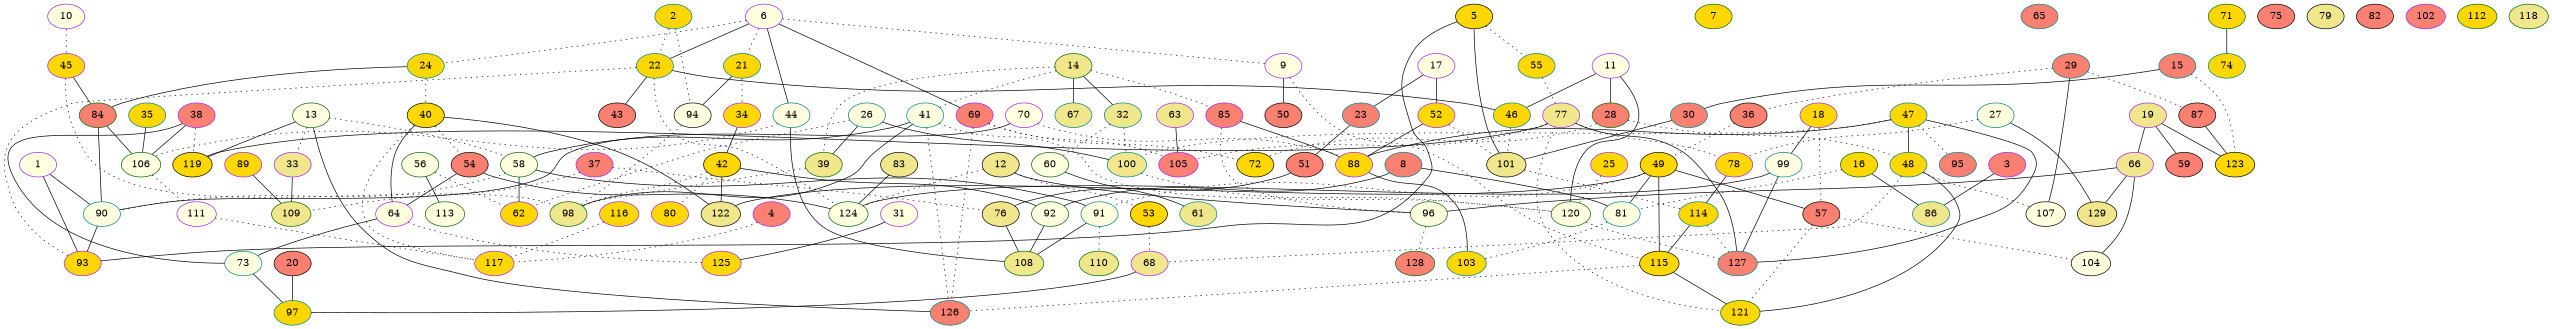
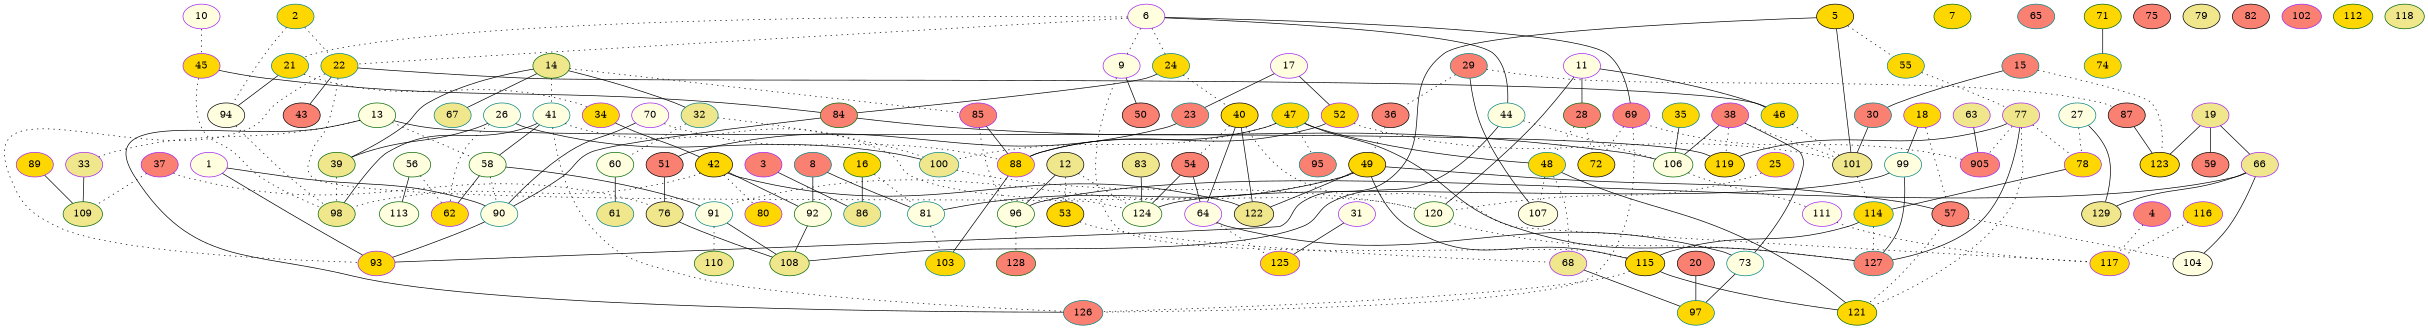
(709, 41) -> (743, 41)
(920, 78) -> (435, 99)
none -> (1788, 140)
(1178, 165) -> (1980, 165)
